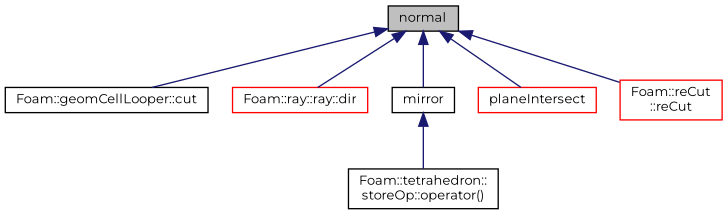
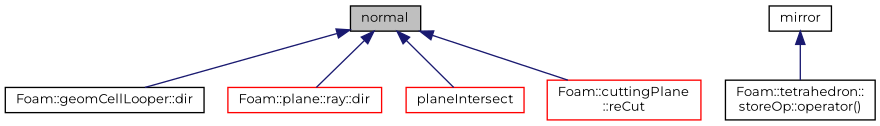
(423, 66) -> none
(107, 100) -> (105, 100)
(300, 100) -> (305, 100)
(671, 100) -> (624, 100)
